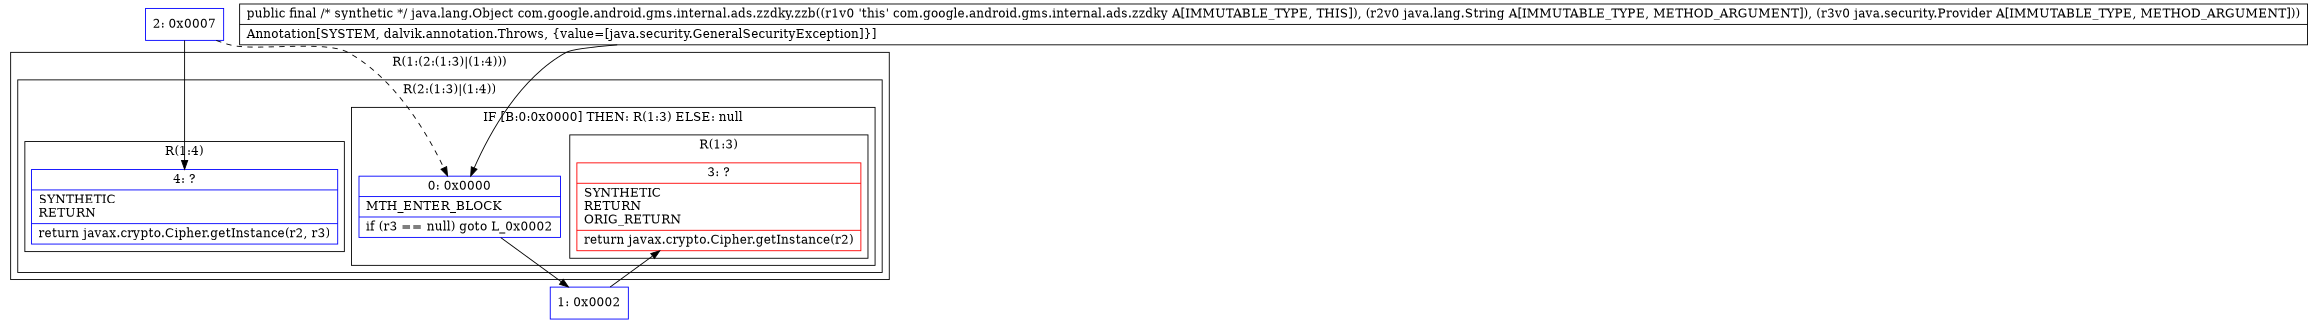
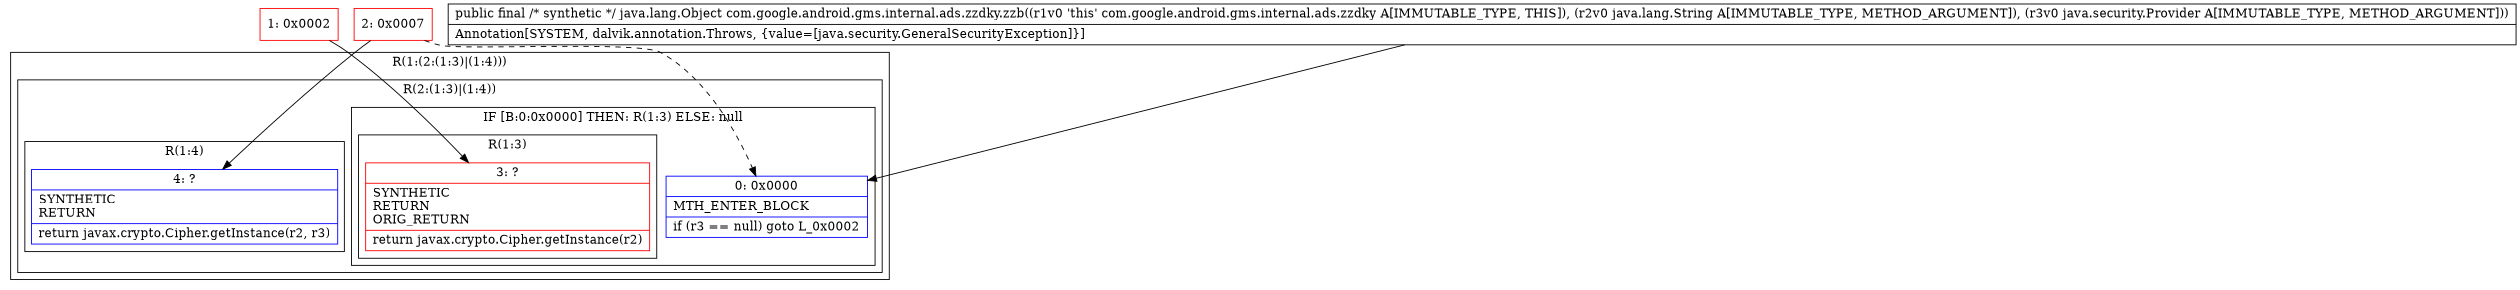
(185, 24) -> (393, 24)
(531, 260) -> none
(589, 303) -> (299, 24)
